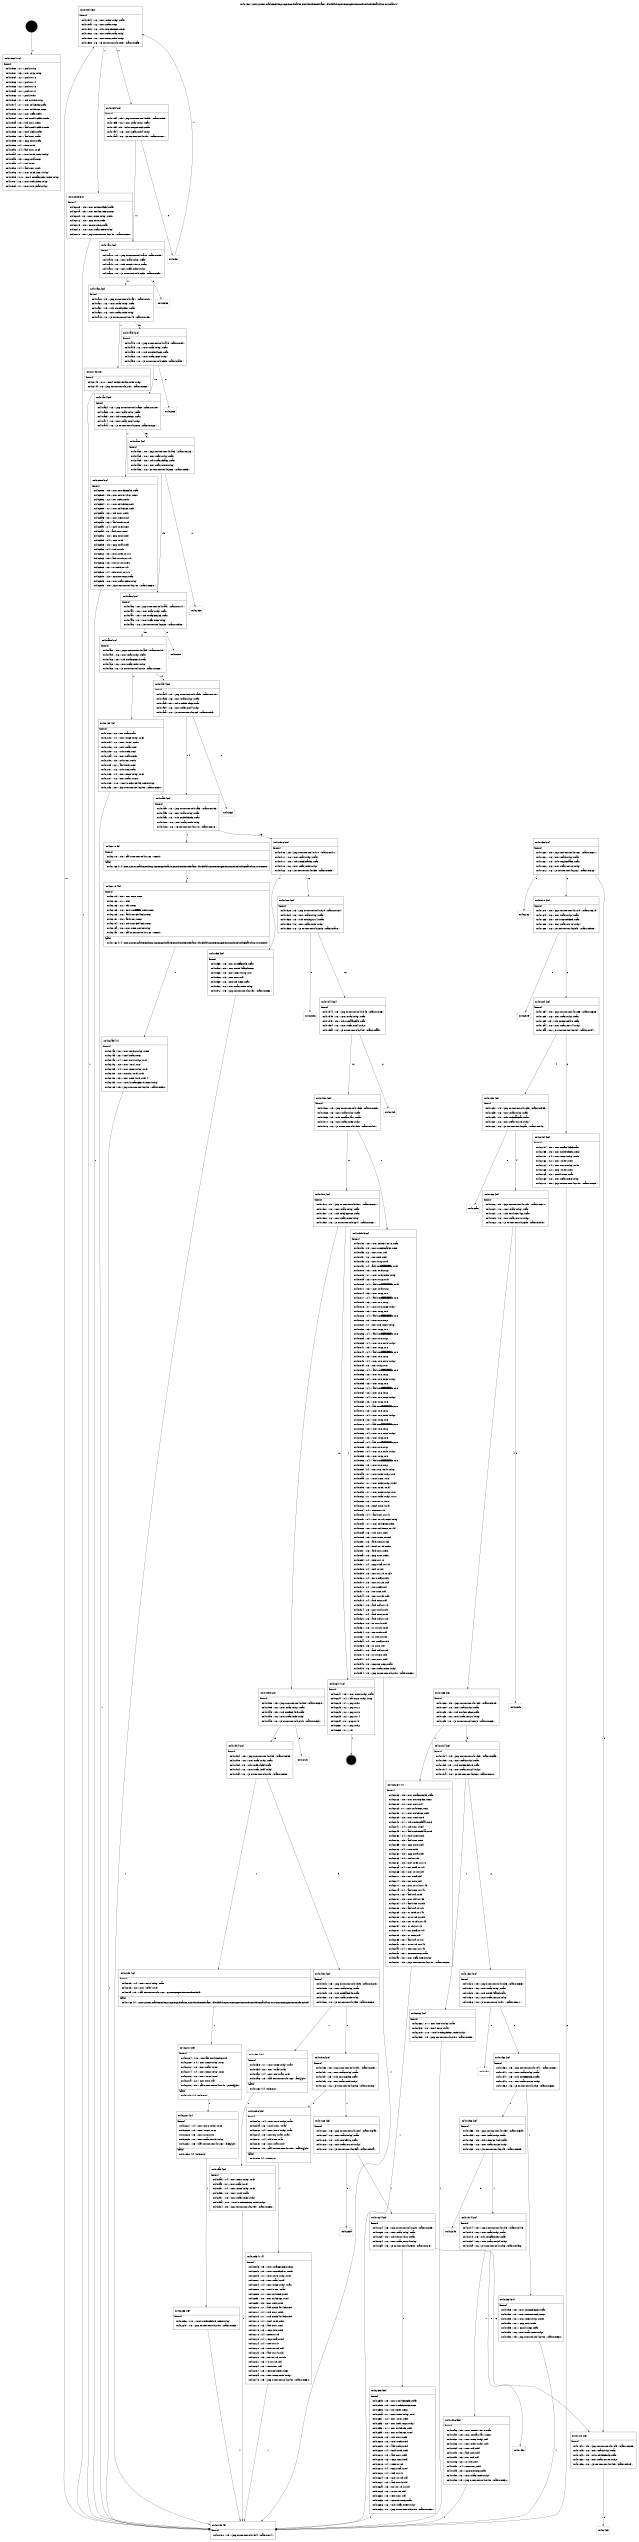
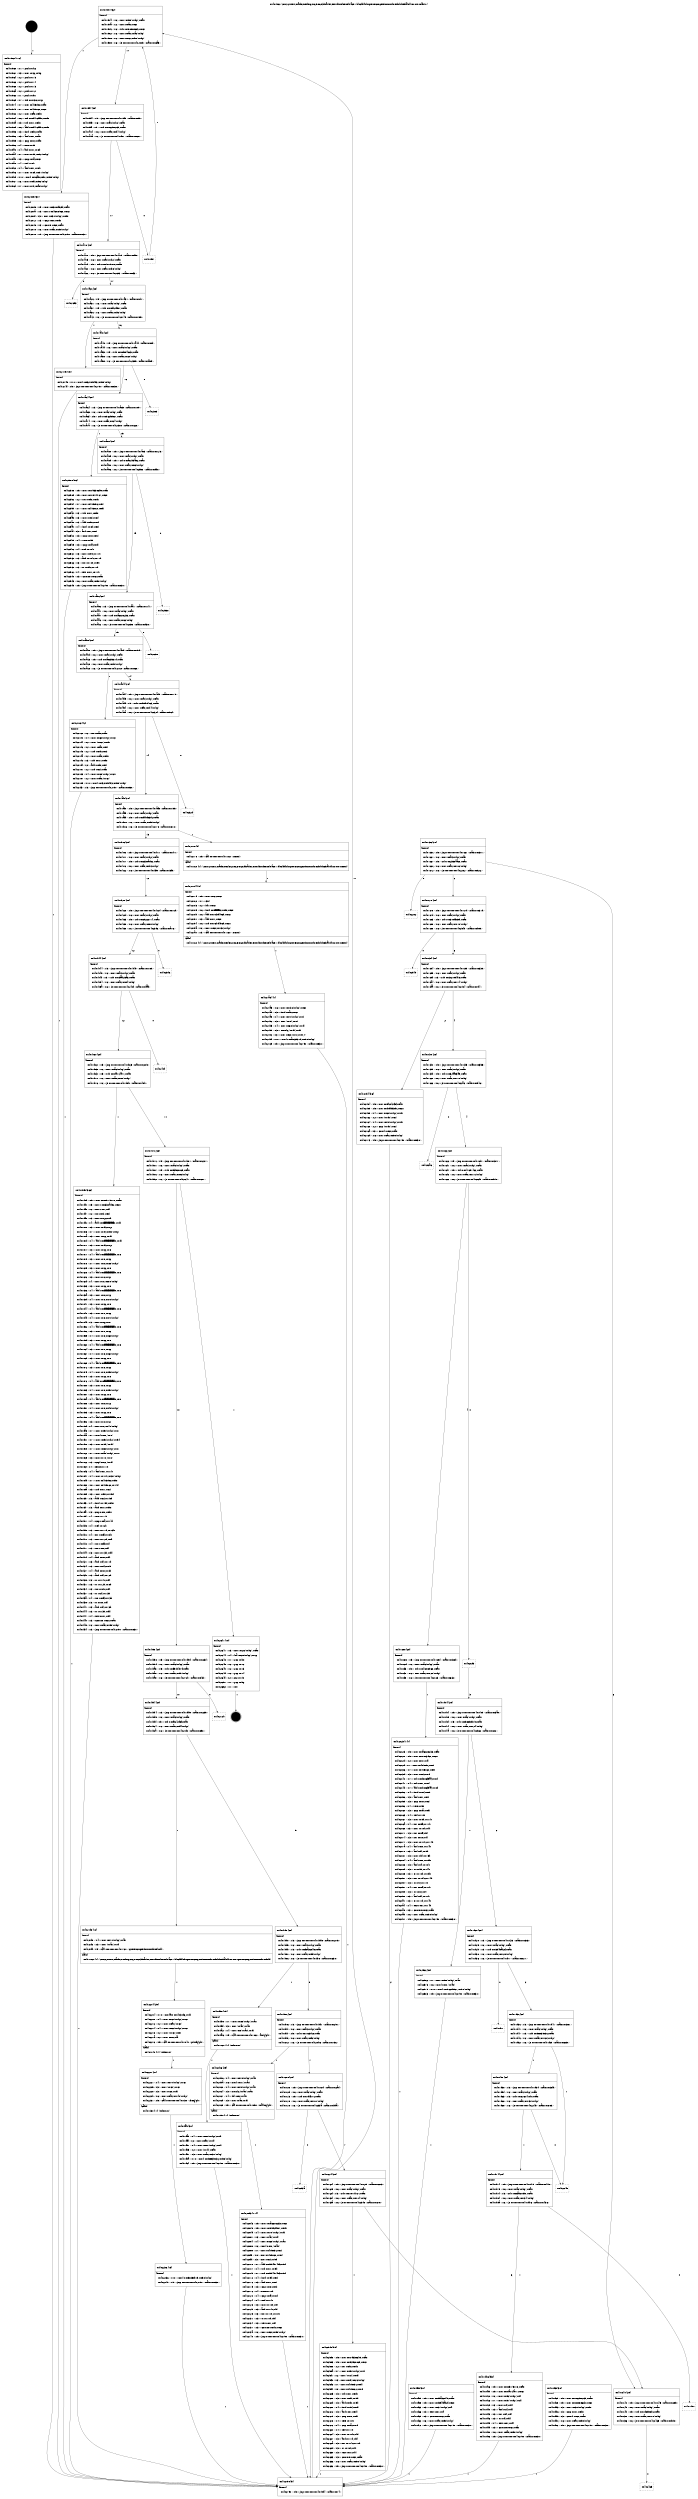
(273, 911) -> none
(466, 1733) -> (469, 1682)
(529, 2192) -> (565, 2114)
